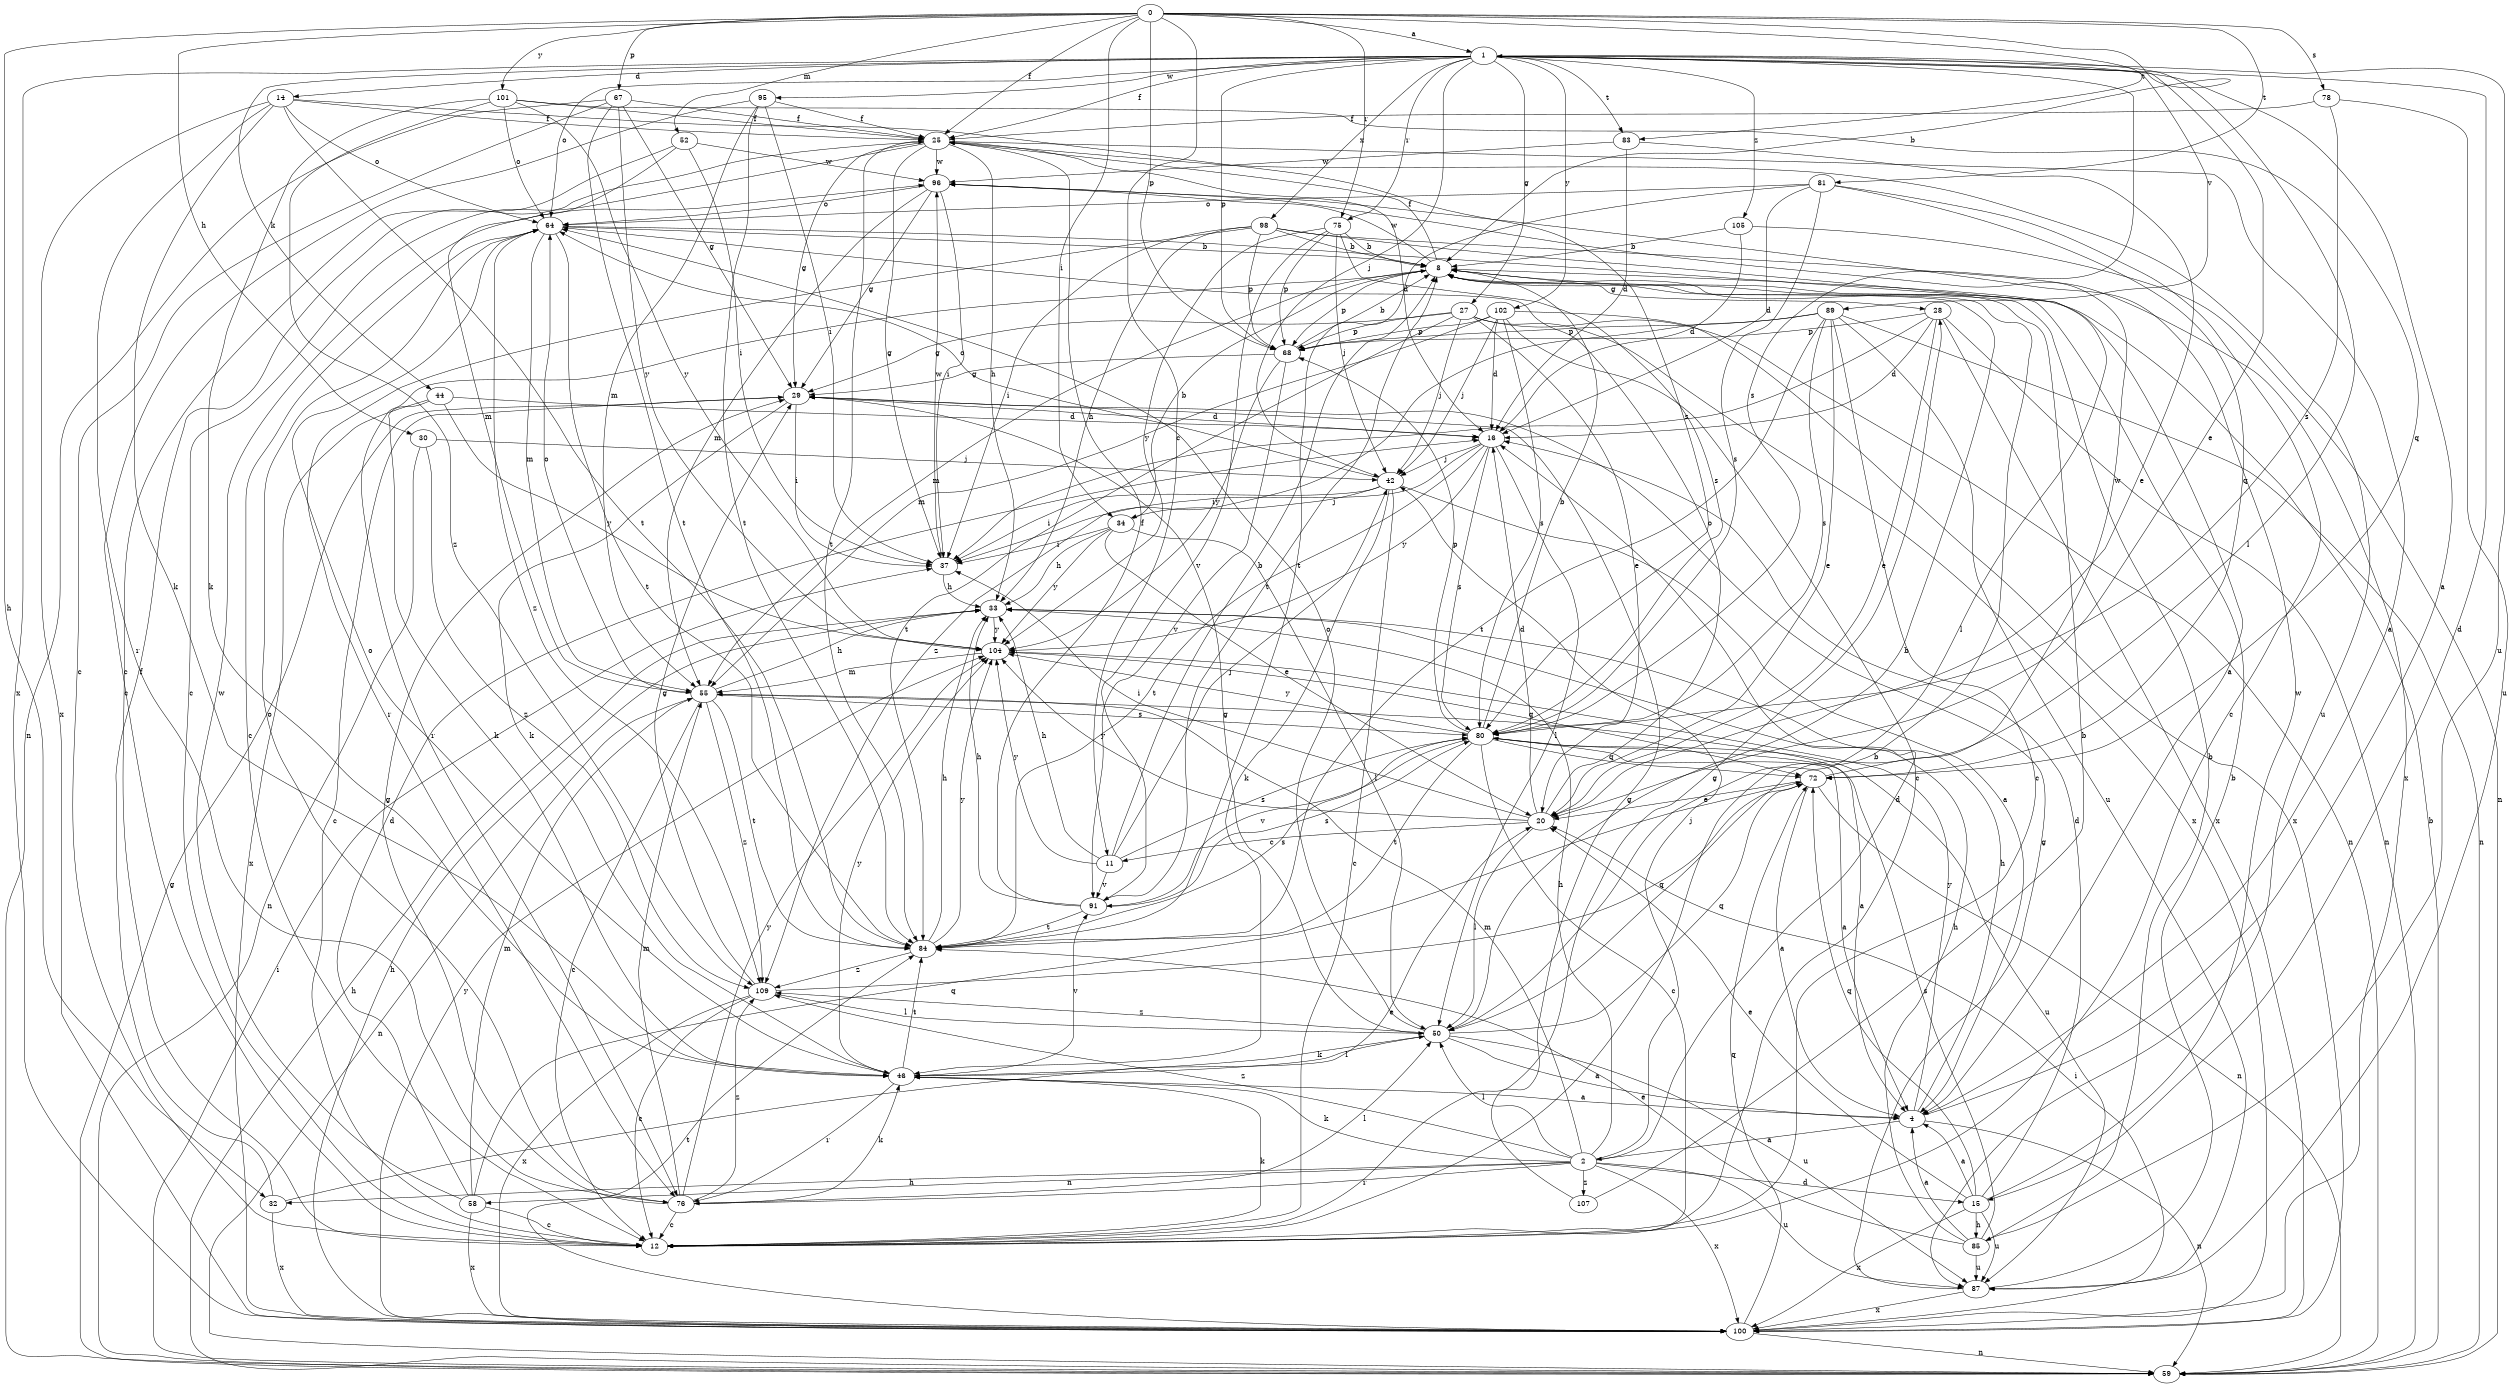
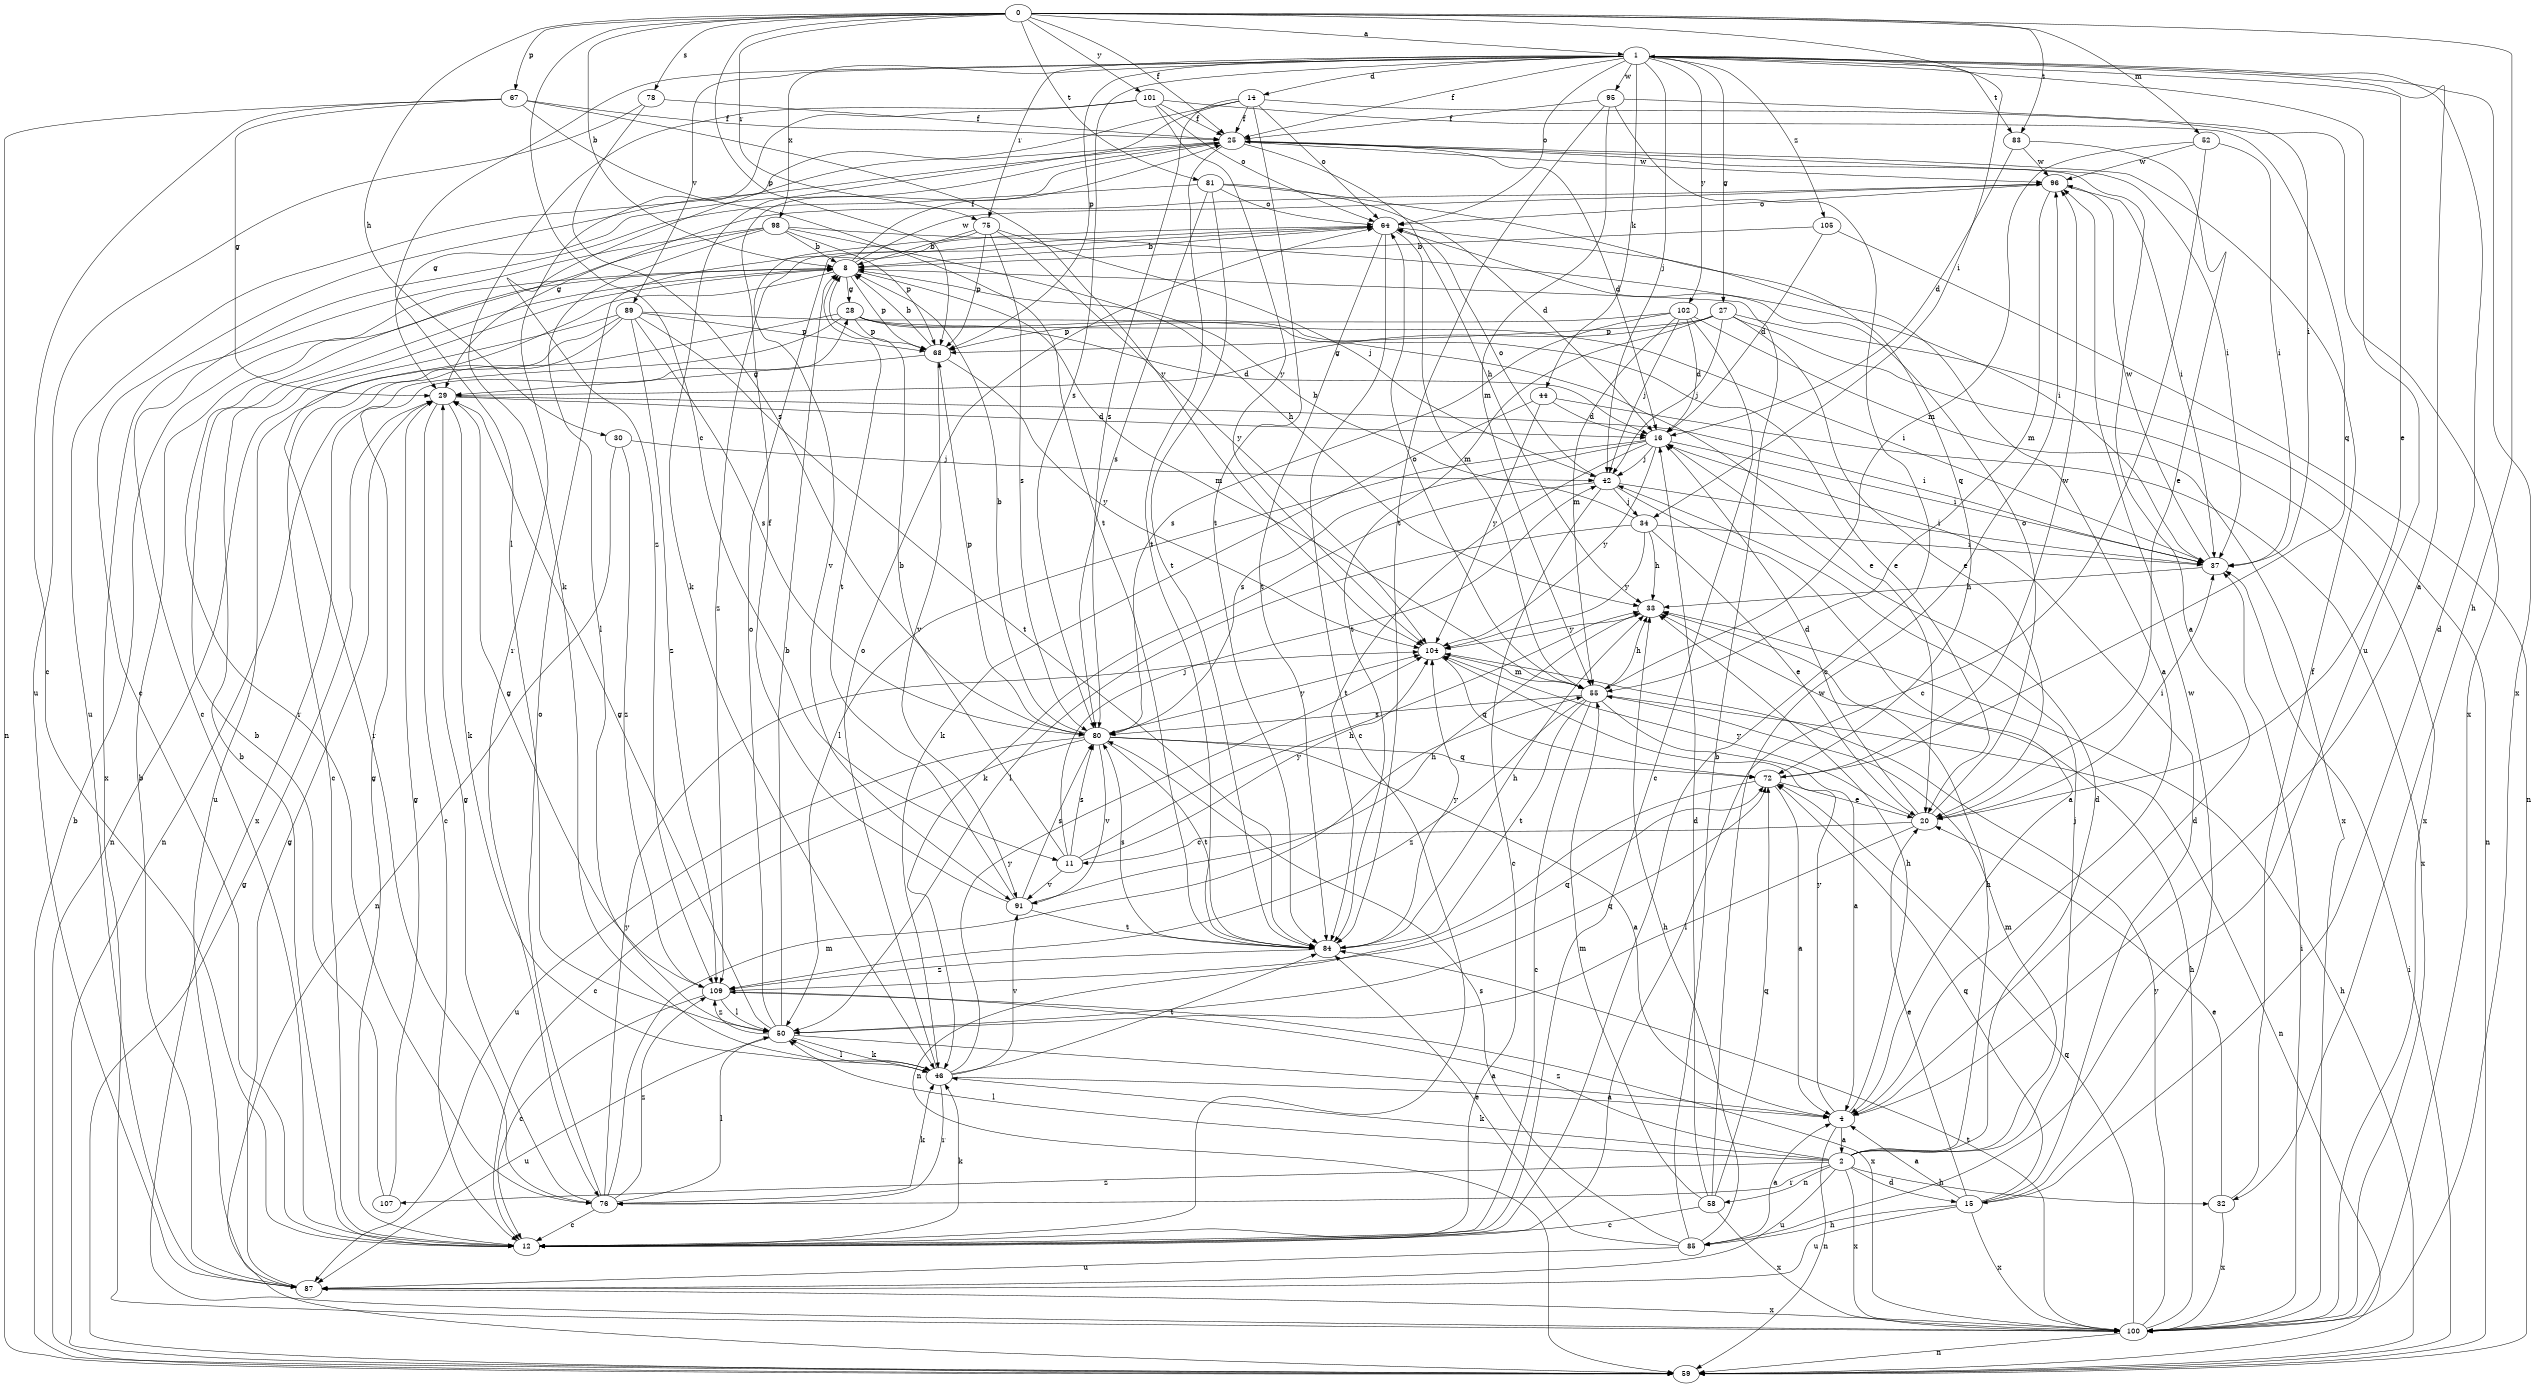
(890, 353) -> (2228, 353)
(2088, 1097) -> (2300, 1006)
